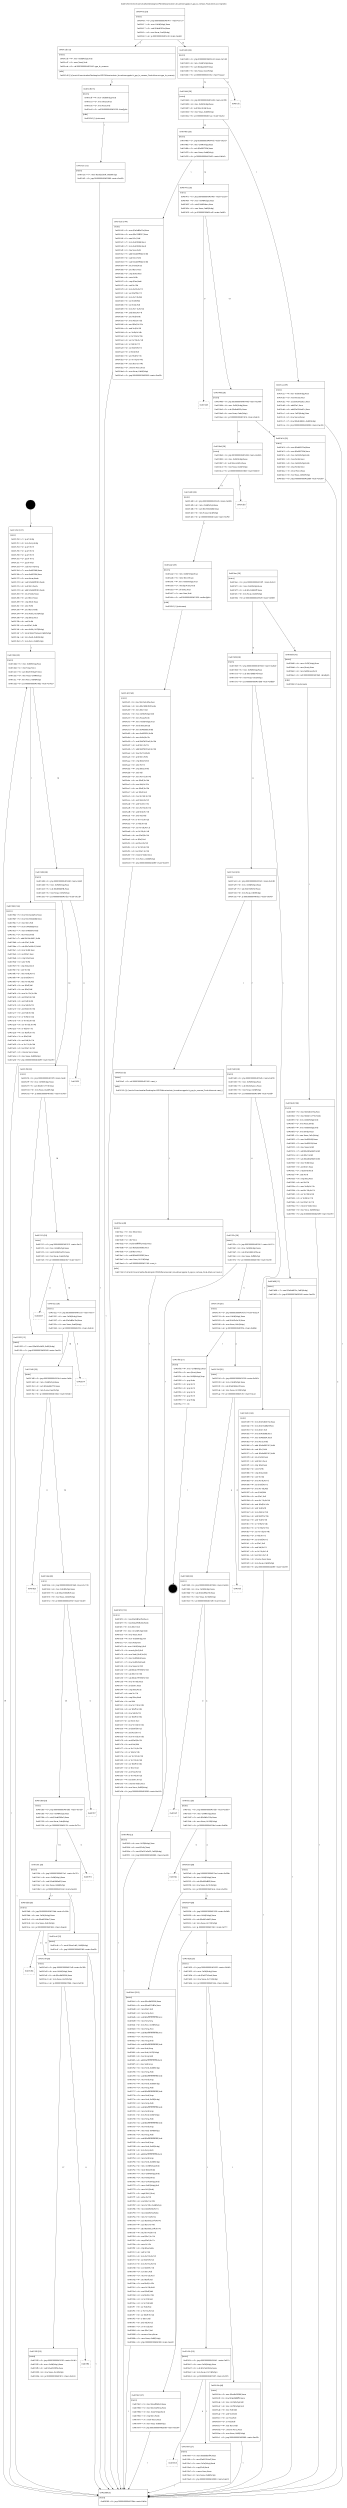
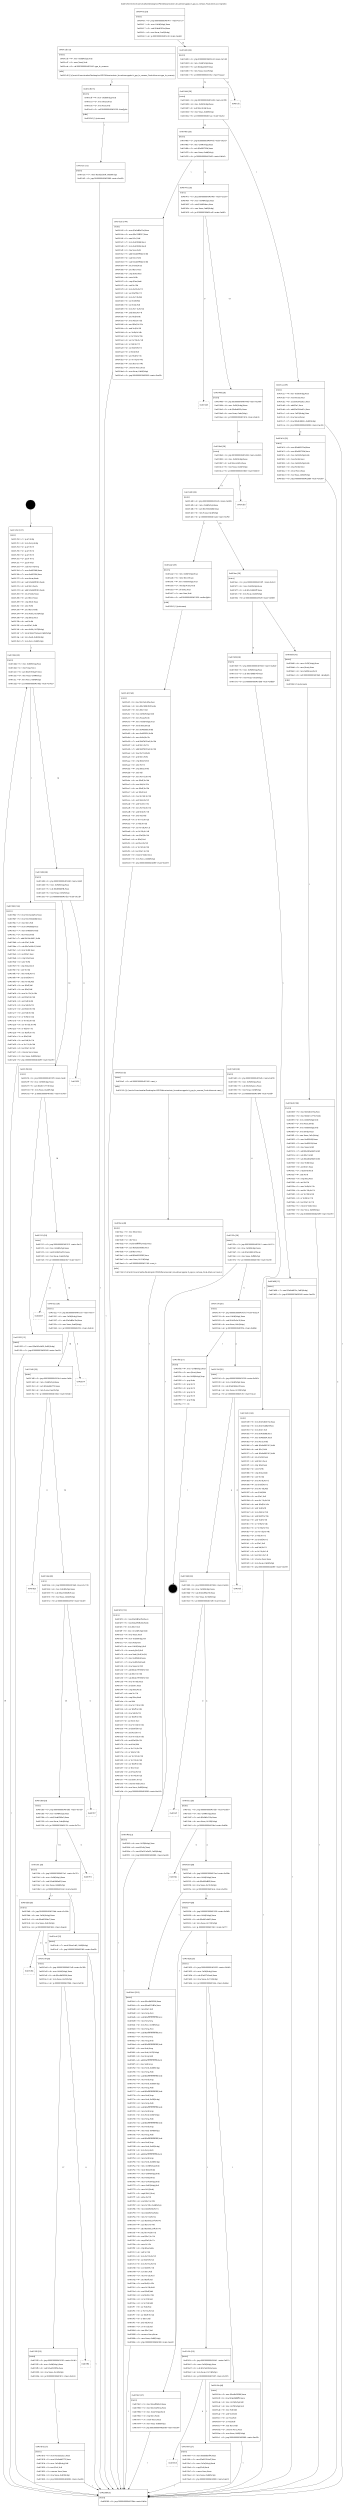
(139, 43) -> none
(265, 429) -> (300, 431)
none -> (230, 545)
(251, 885) -> none
none -> (60, 2463)
